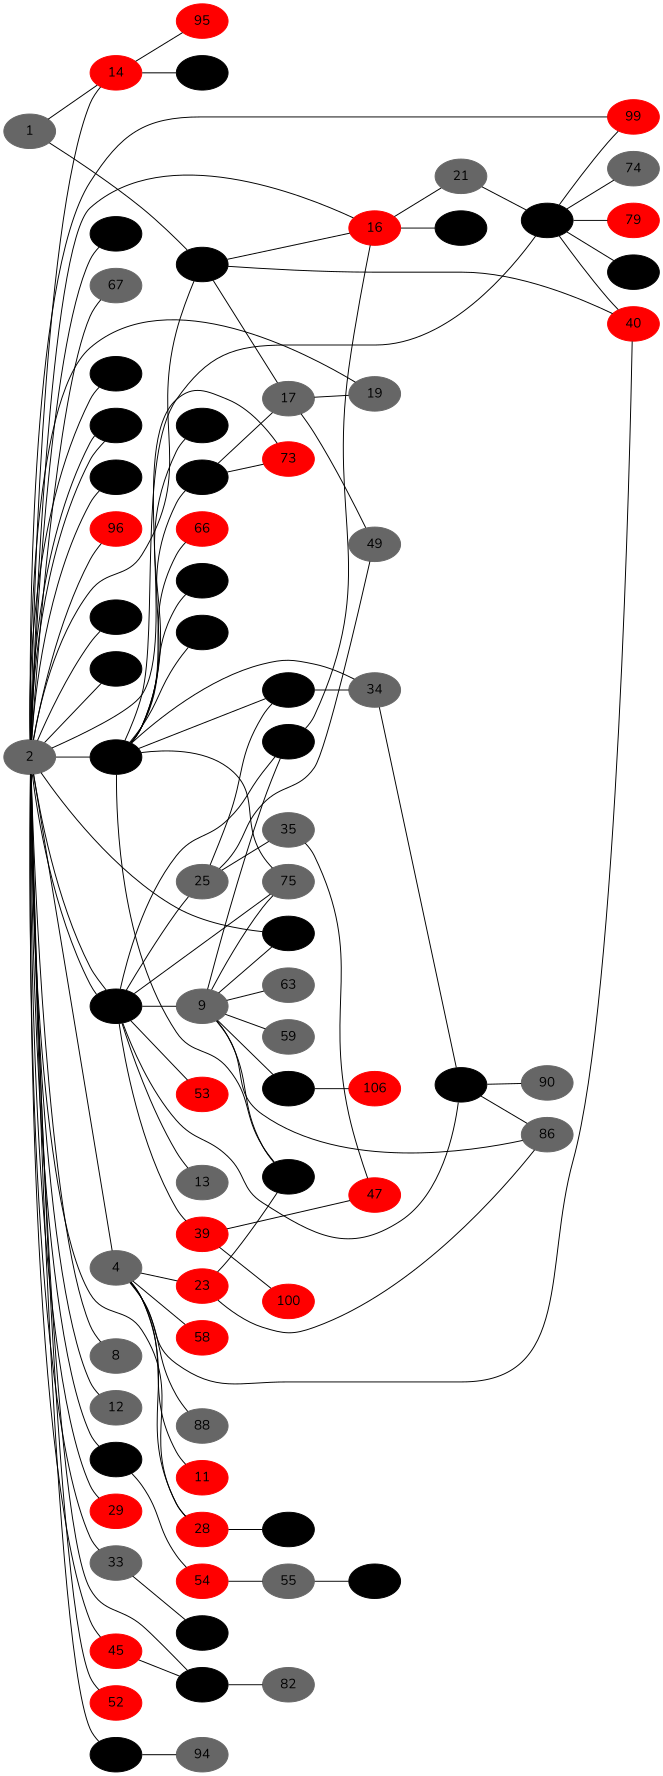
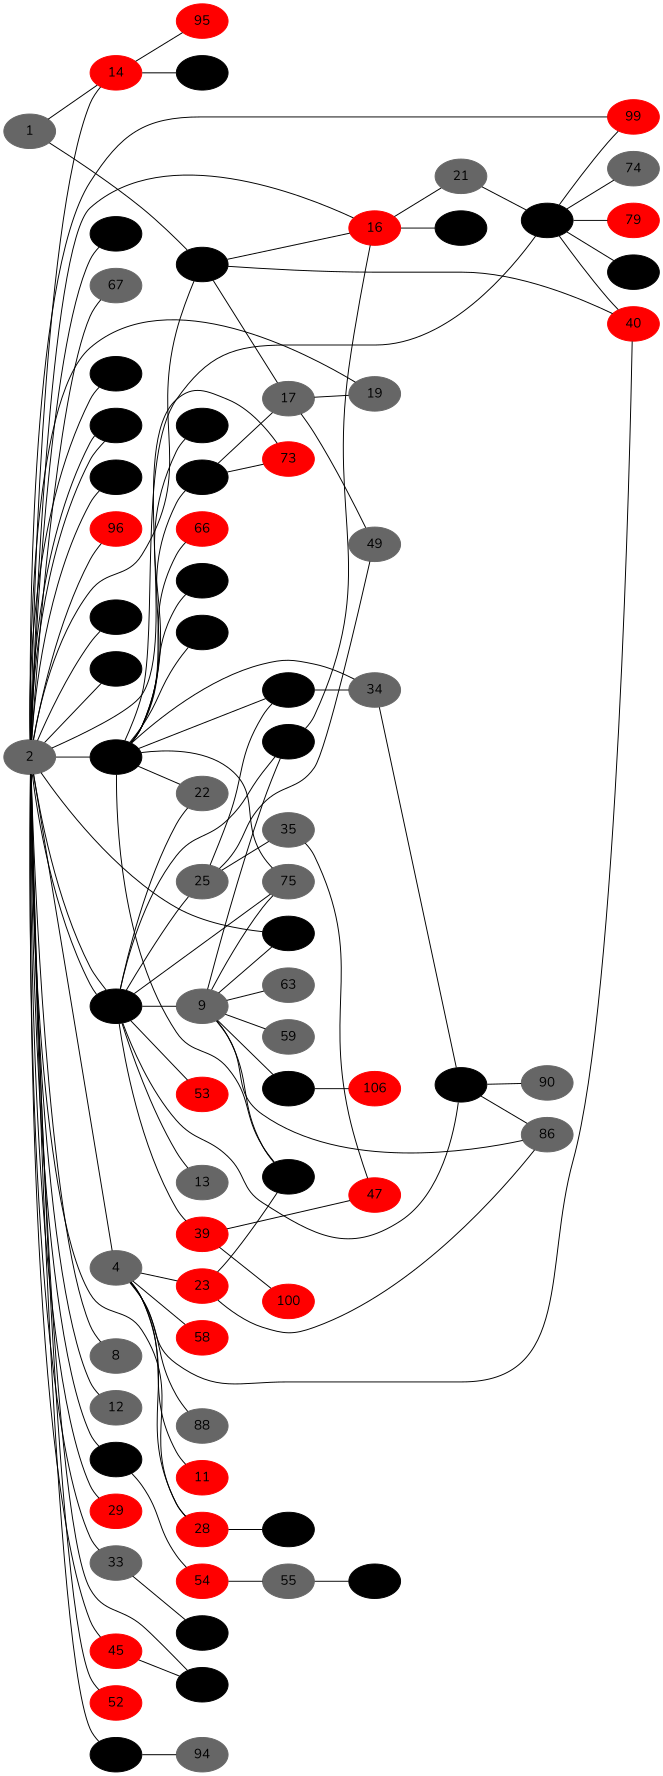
none -> (202, 794)
(288, 1685) -> none
